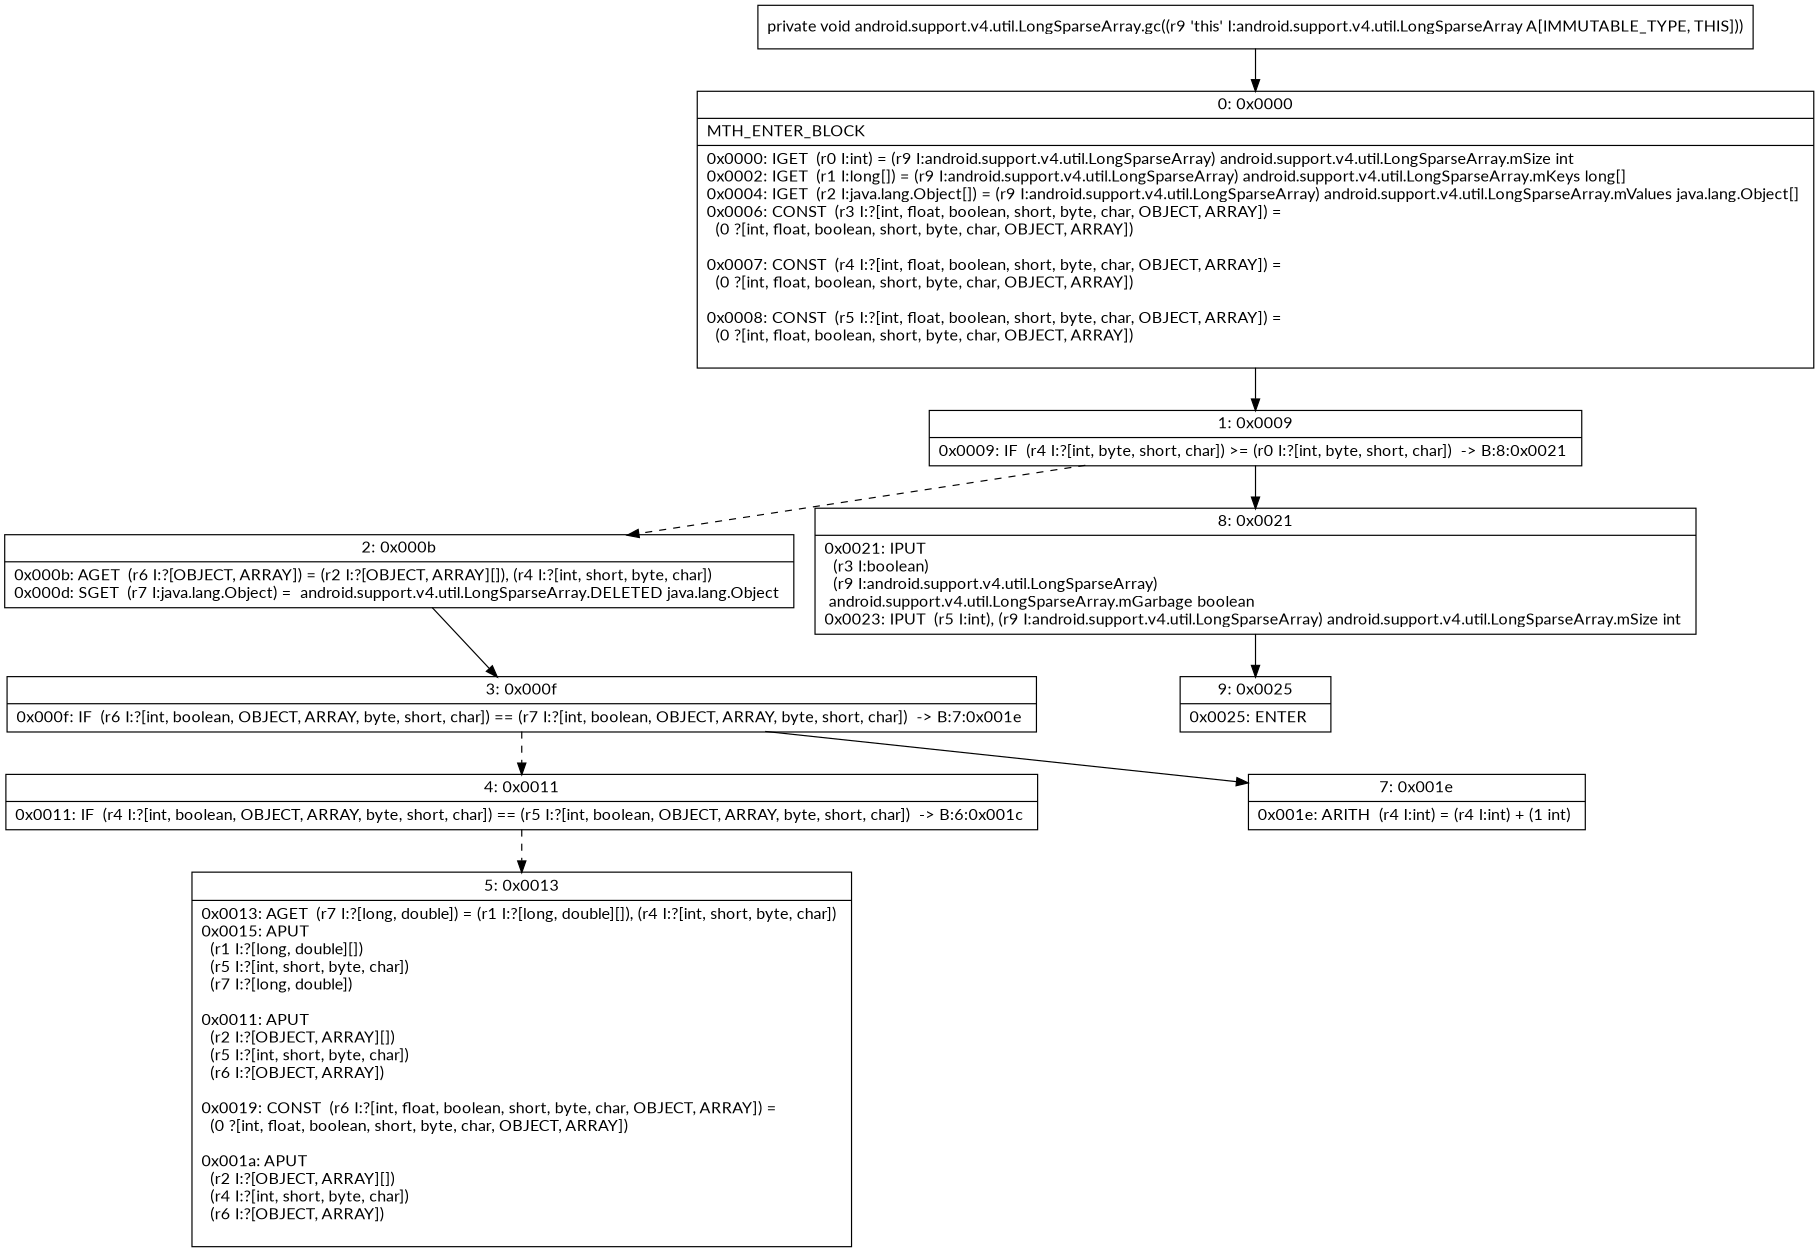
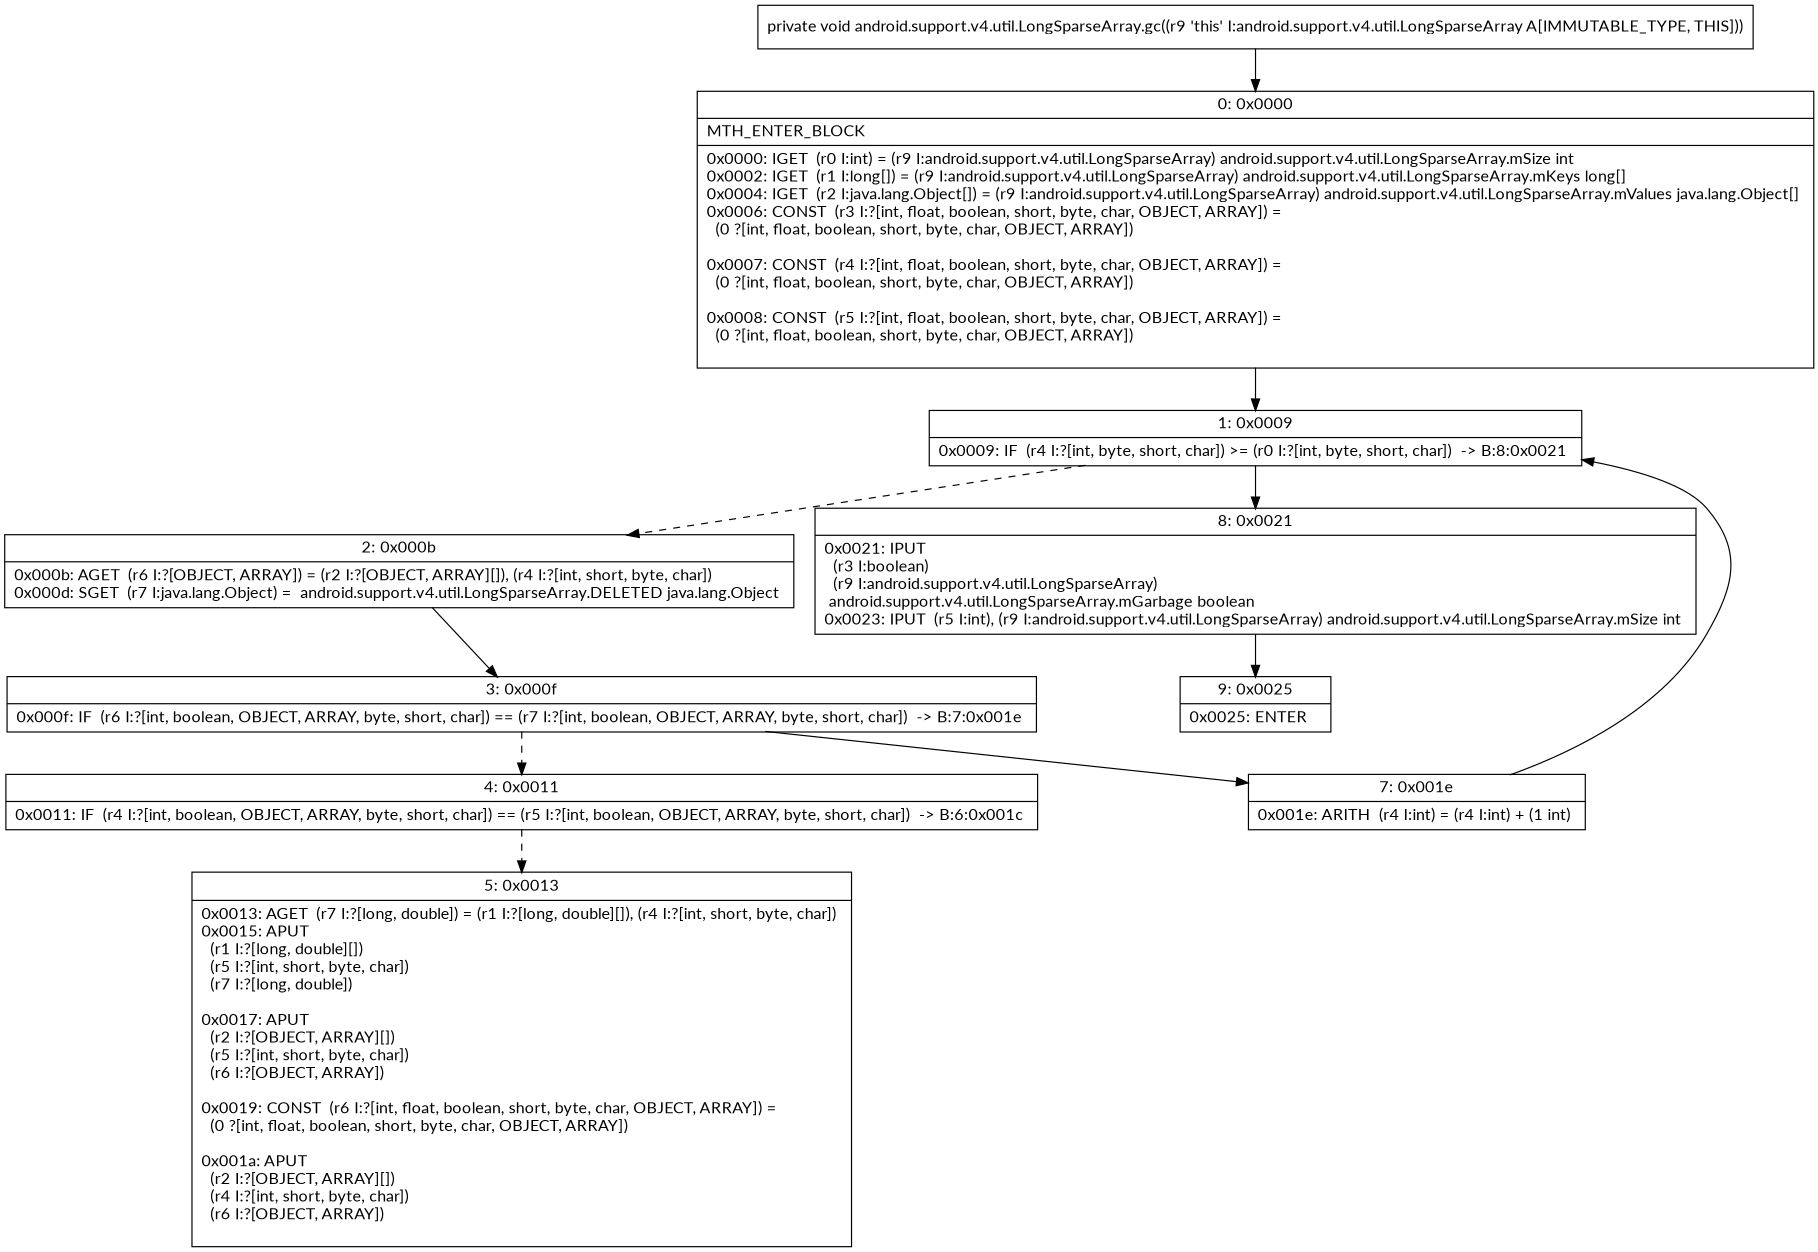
none -> (1710, 628)
(260, 1020) -> (260, 1020)
